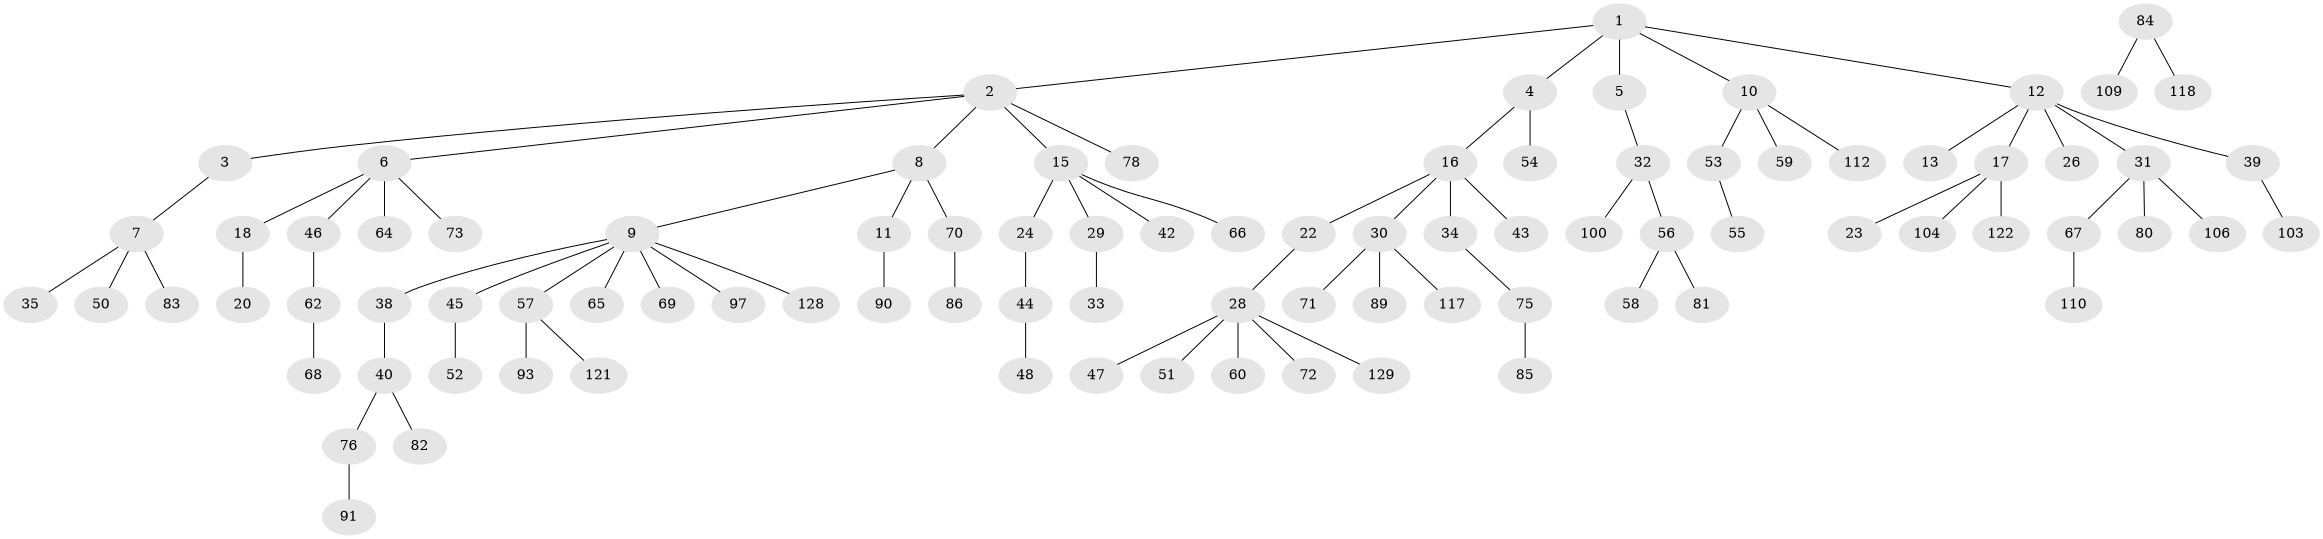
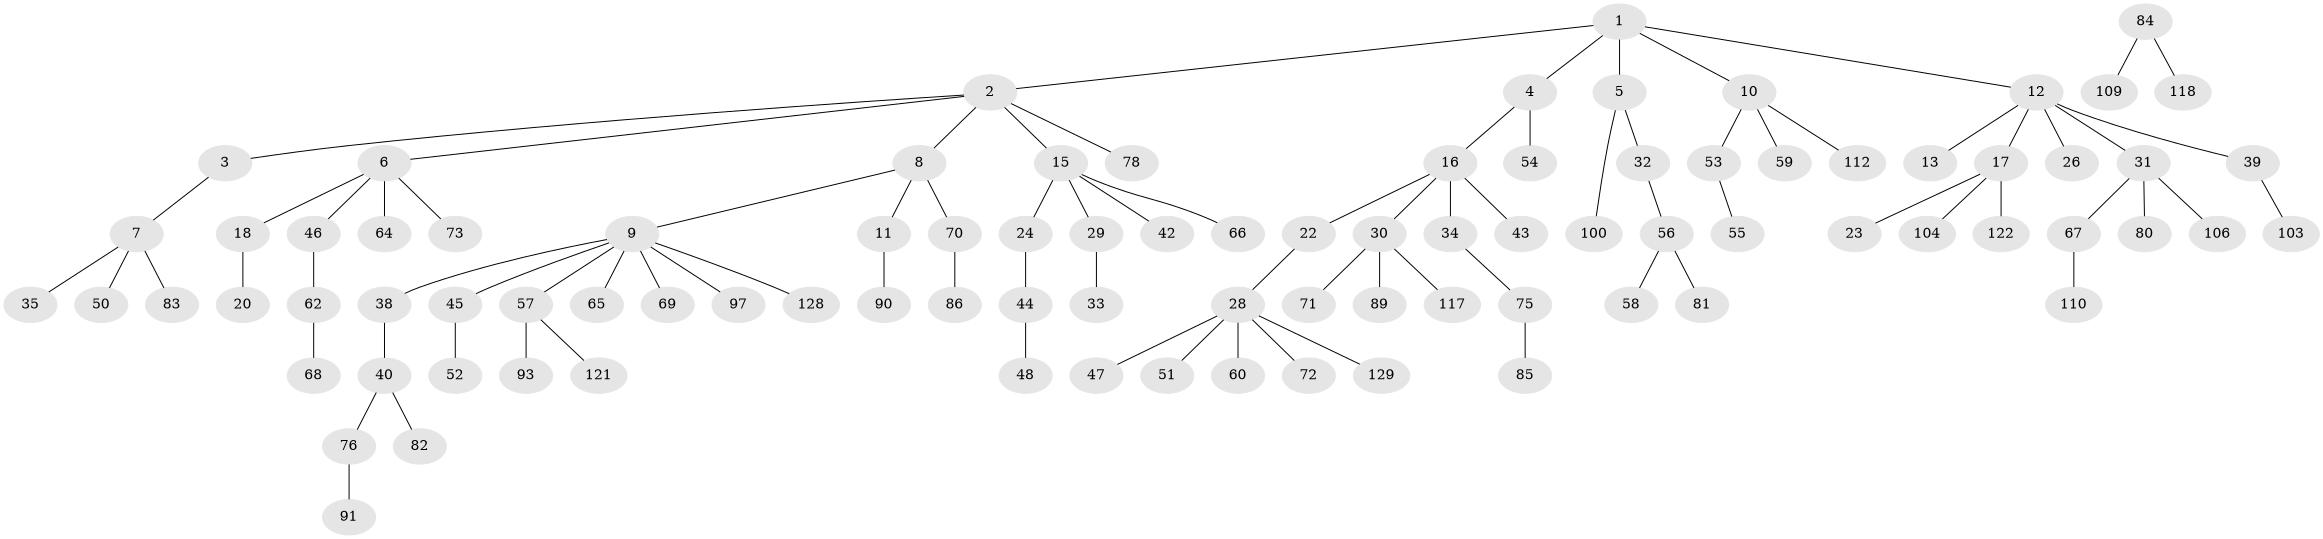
(1619, 198) -> (1605, 163)
